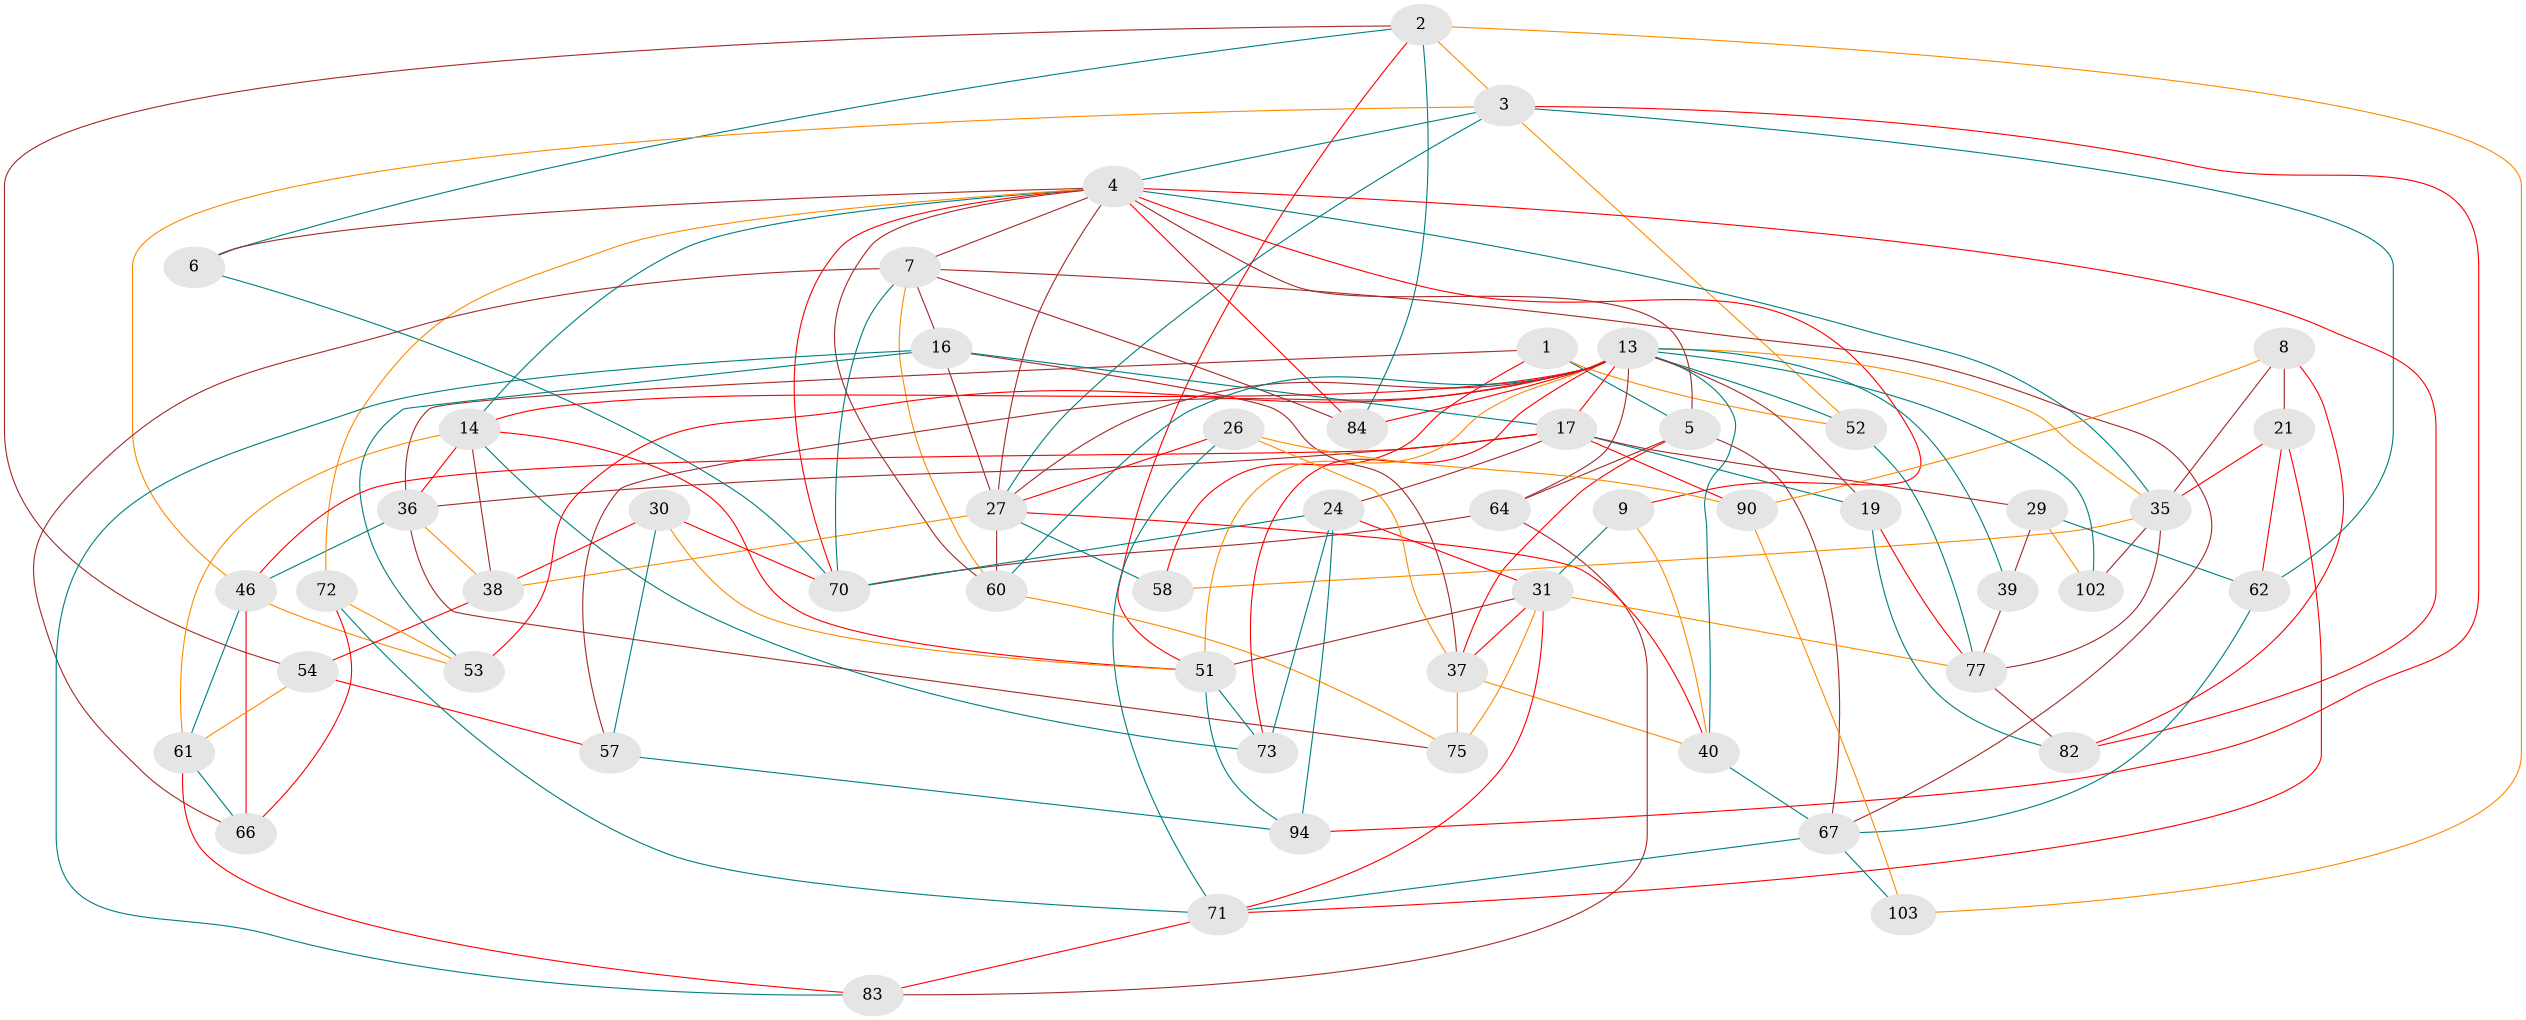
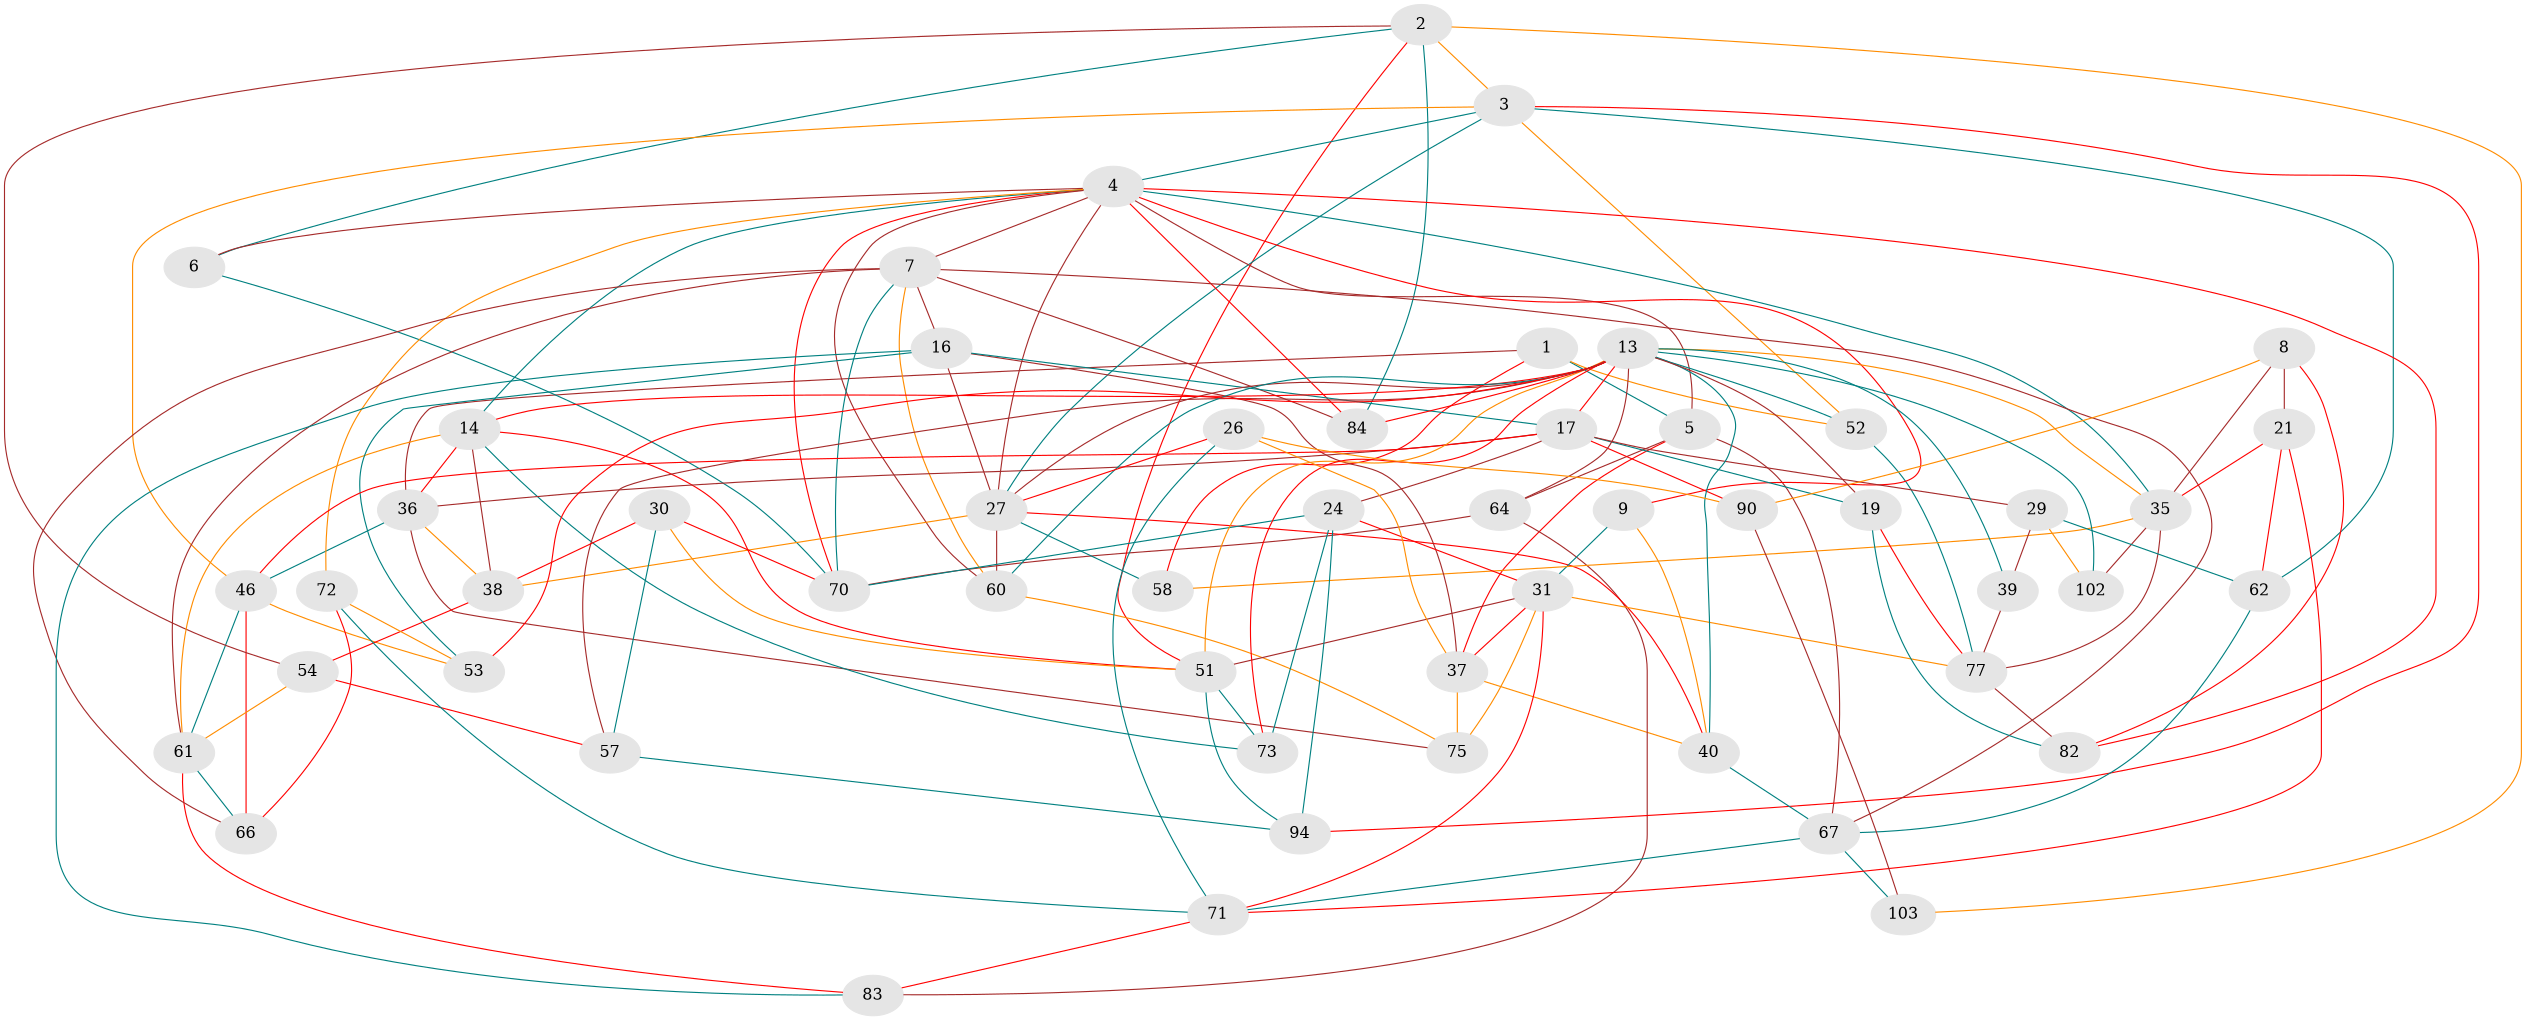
none -> (414, 369)
(1830, 711) -> (1830, 711)
